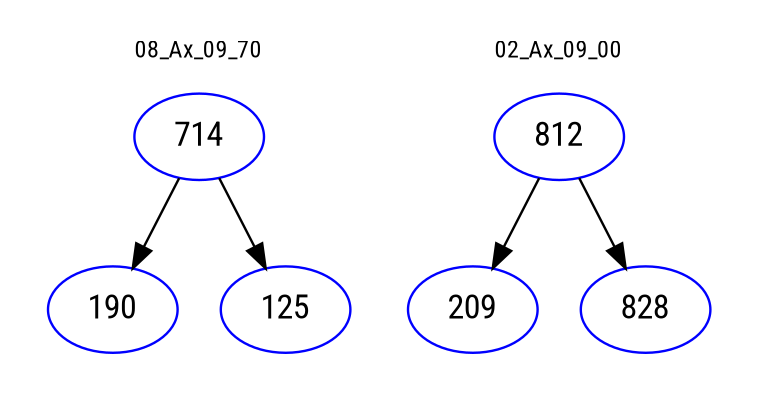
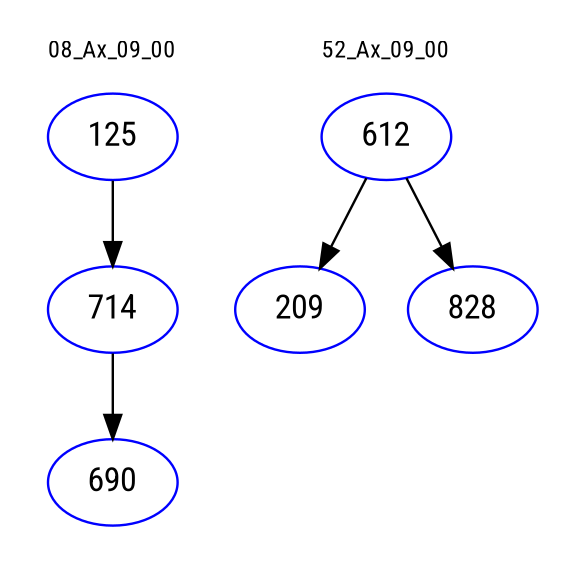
(199, 52) -> (113, 52)
(559, 52) -> (386, 52)
(559, 137) -> (386, 137)
(237, 212) -> (113, 211)
(113, 310) -> (113, 482)
